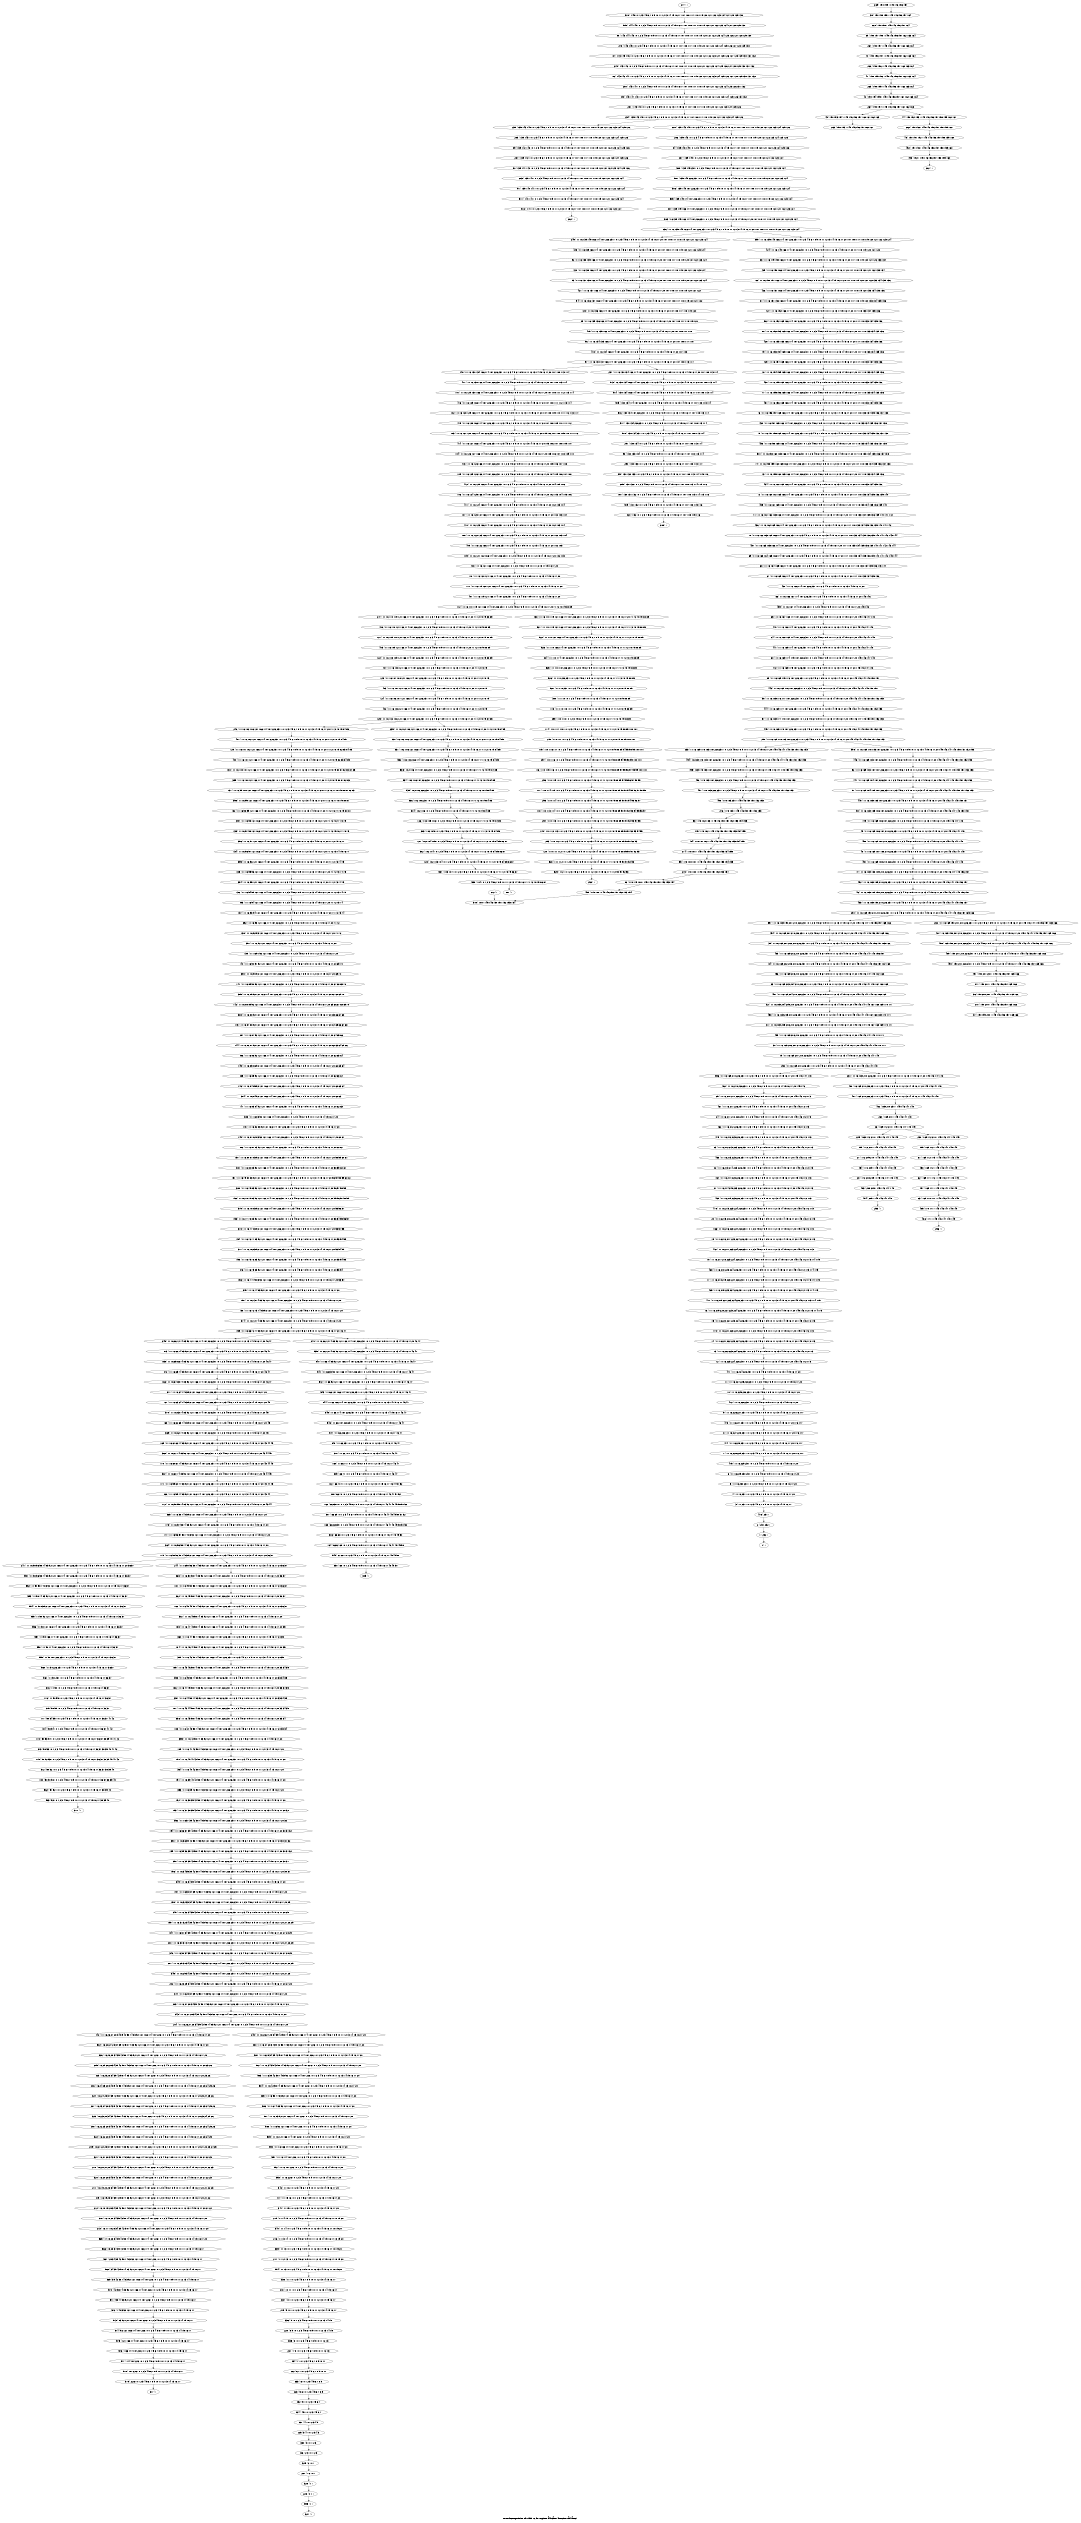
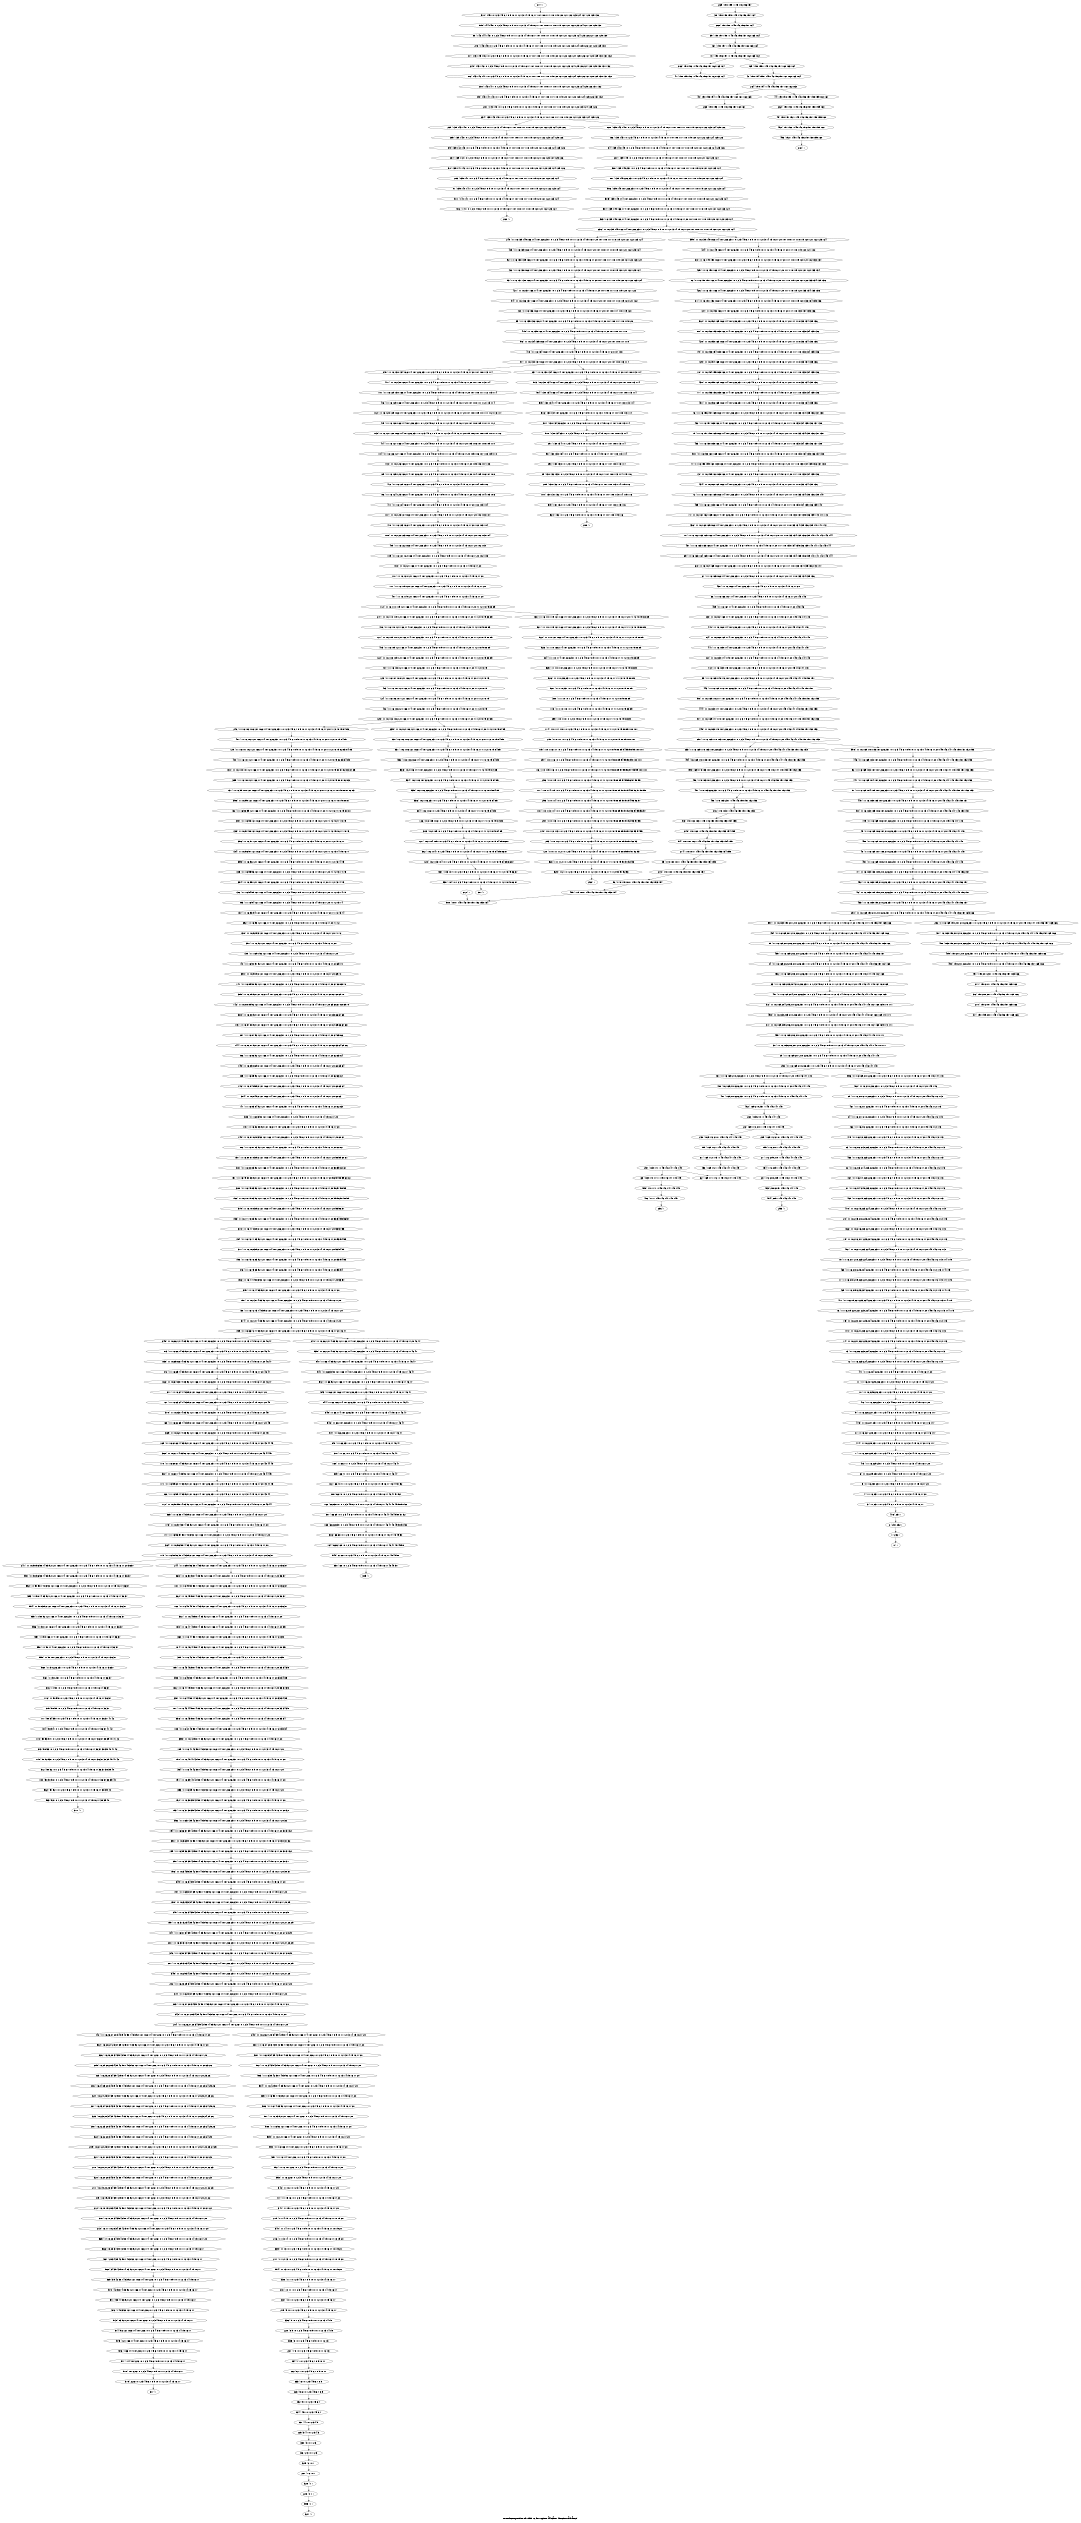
(891, 81) -> (753, 61)
(939, 1183) -> (691, 1173)
